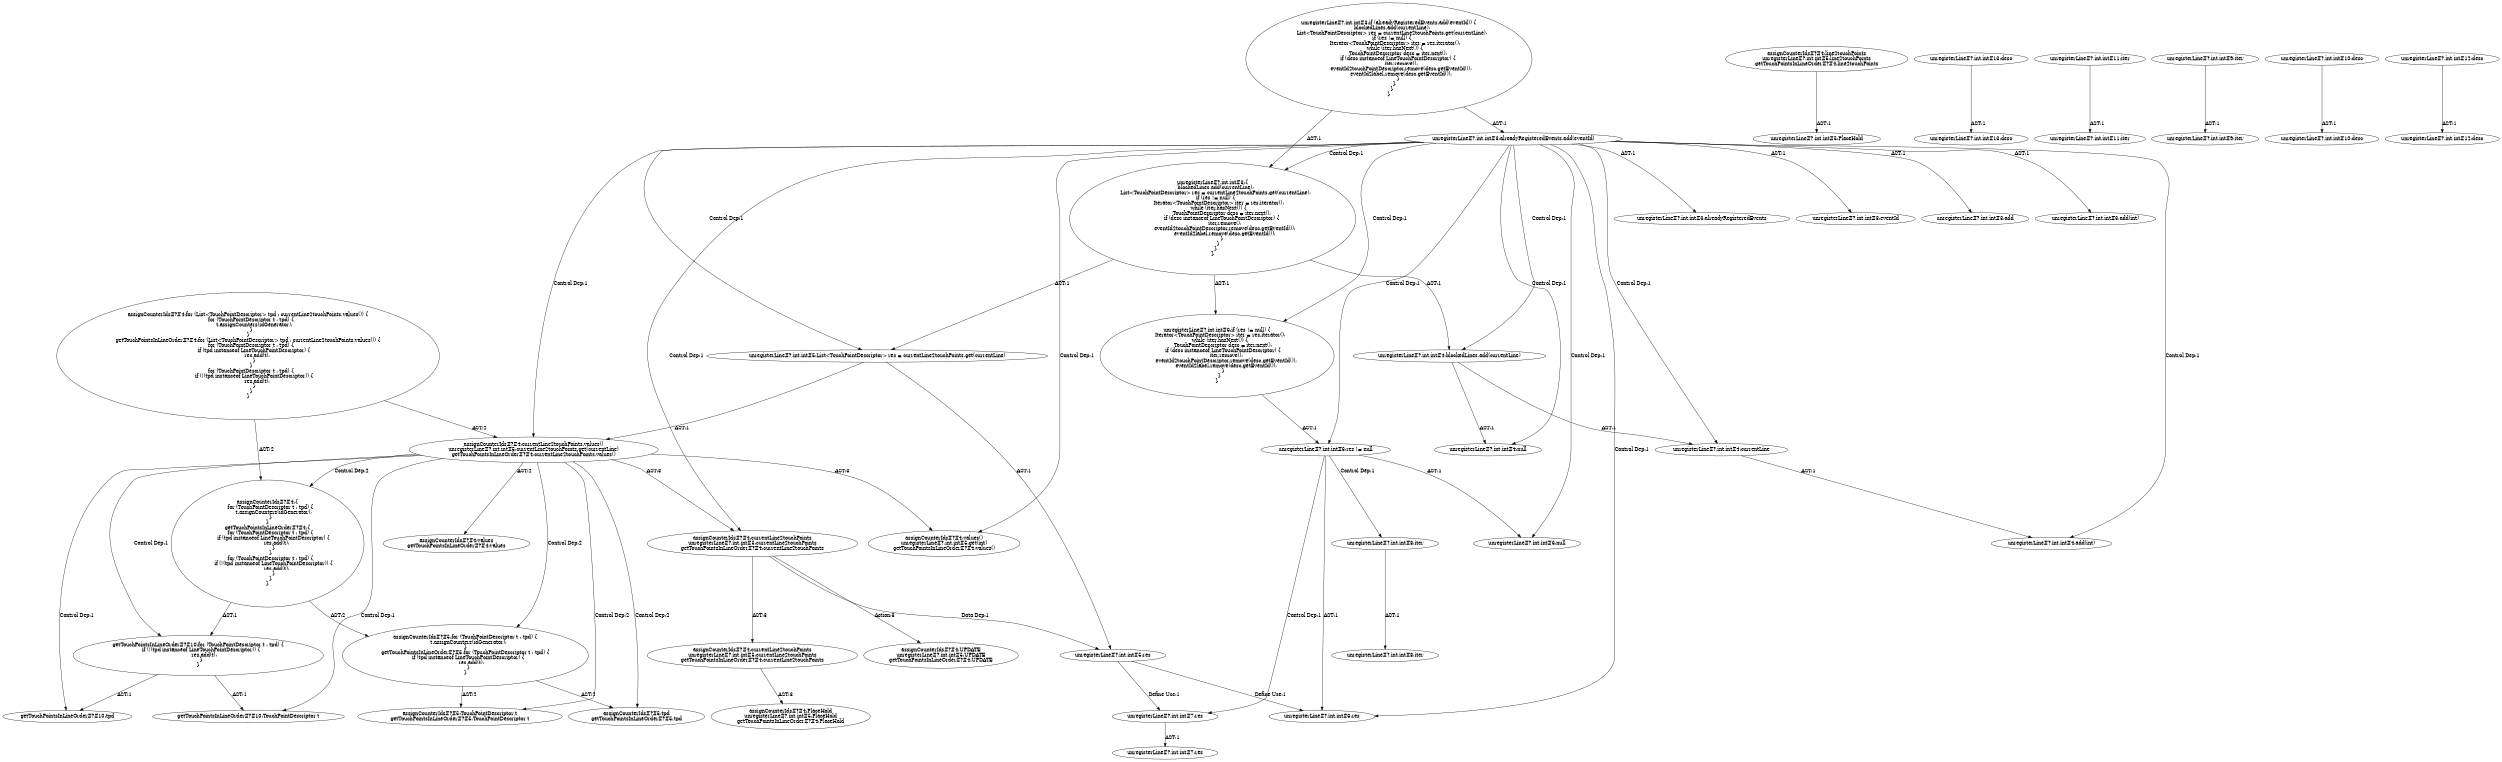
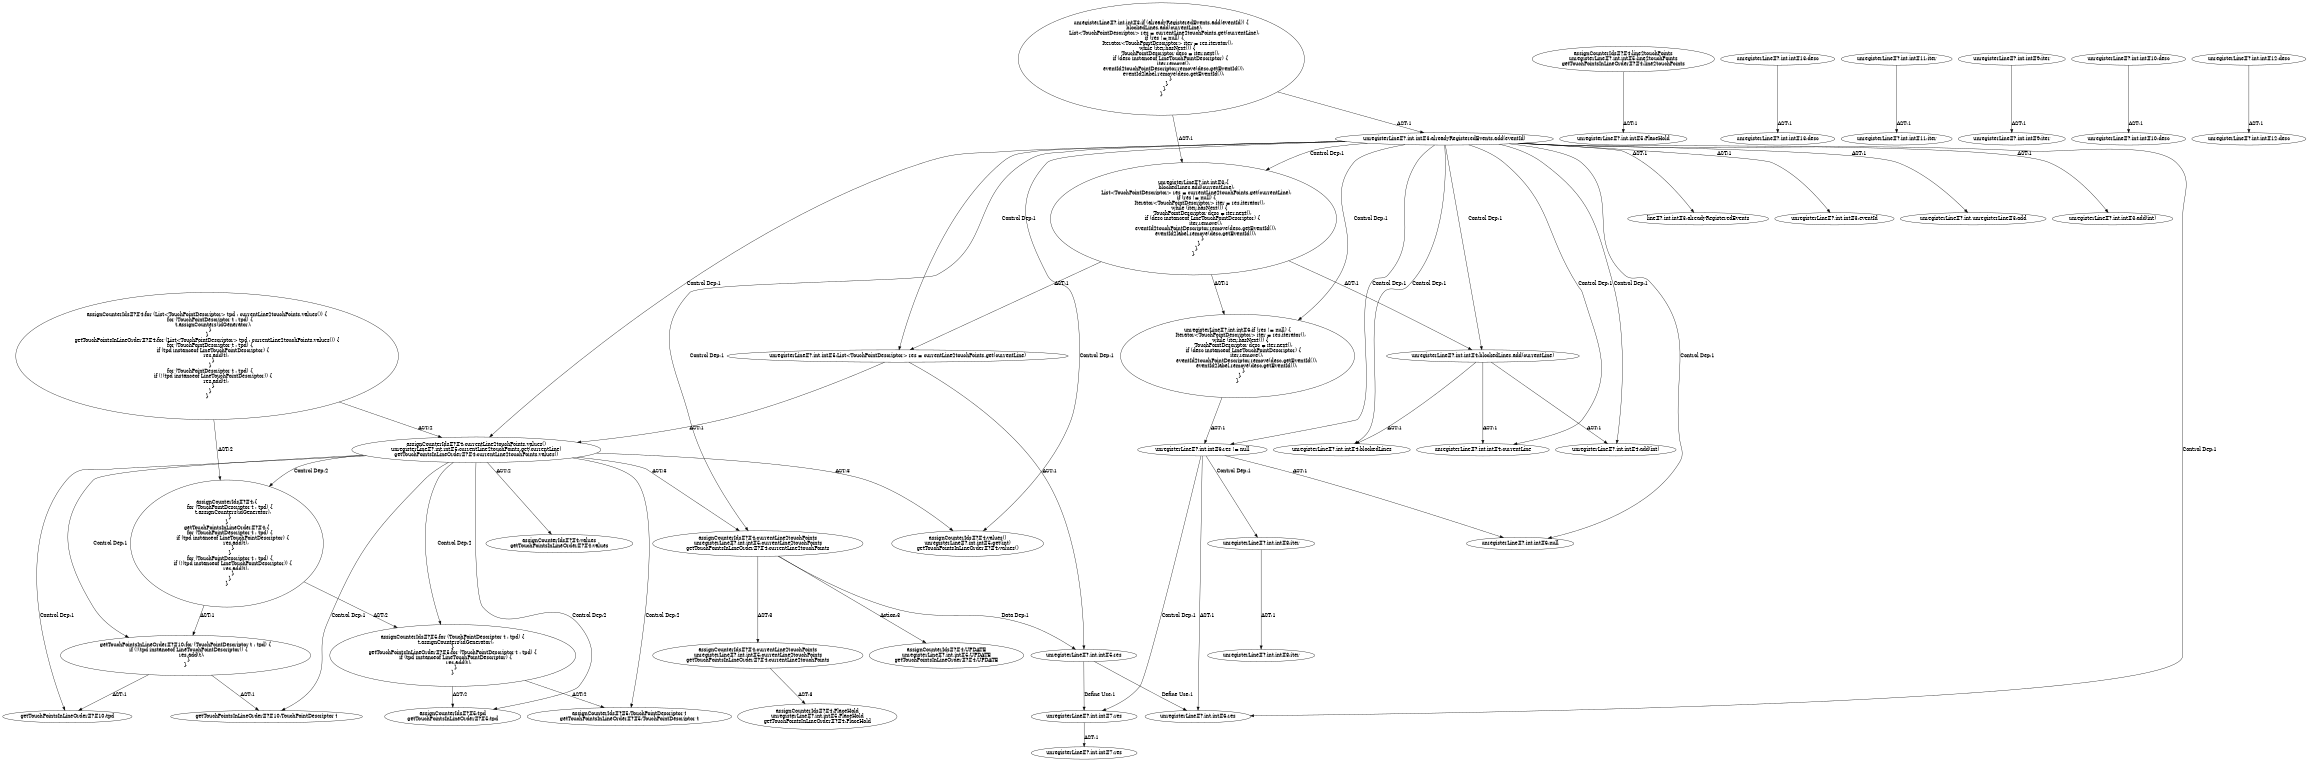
(1702, 219) -> (1698, 219)
(1975, 219) -> (1973, 219)
(1488, 450) -> (1342, 450)
(1885, 496) -> (1548, 402)
